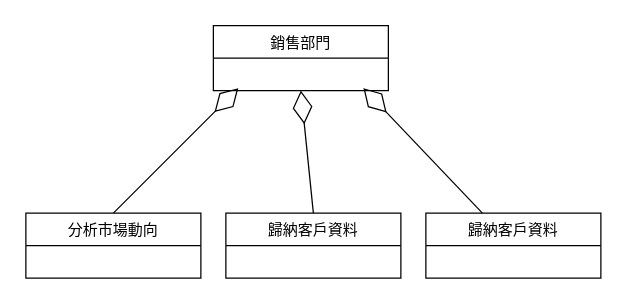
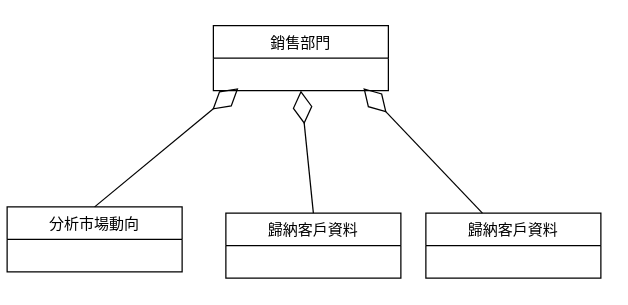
(113, 246) -> (94, 239)
